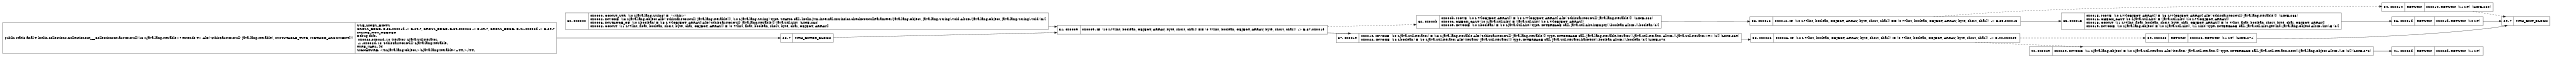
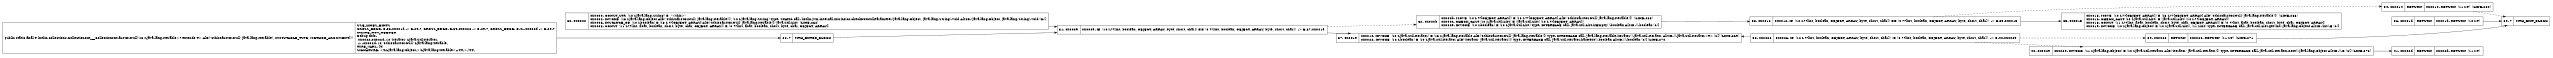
(2365, 21) -> none
(1745, 40) -> (1747, 36)
